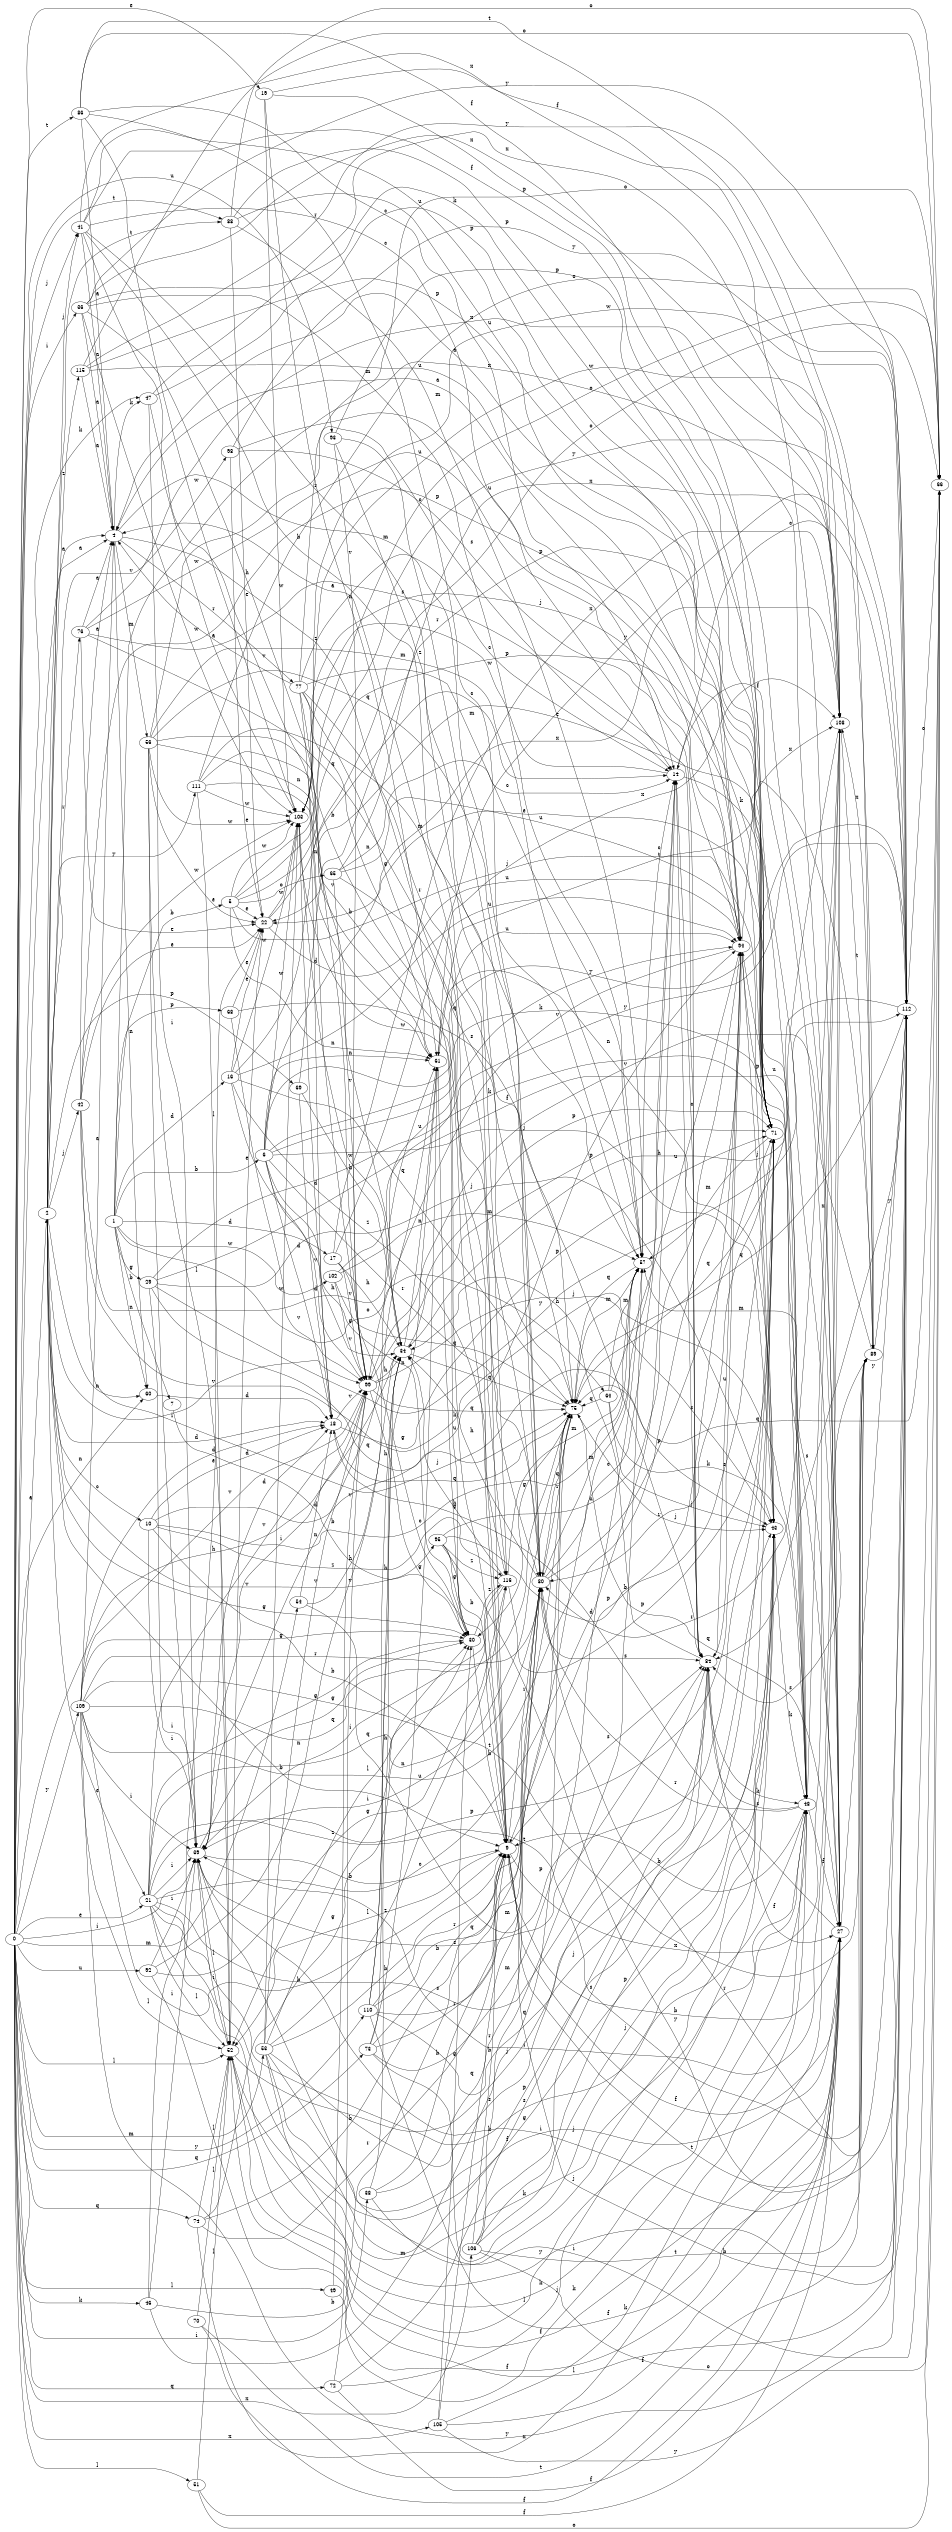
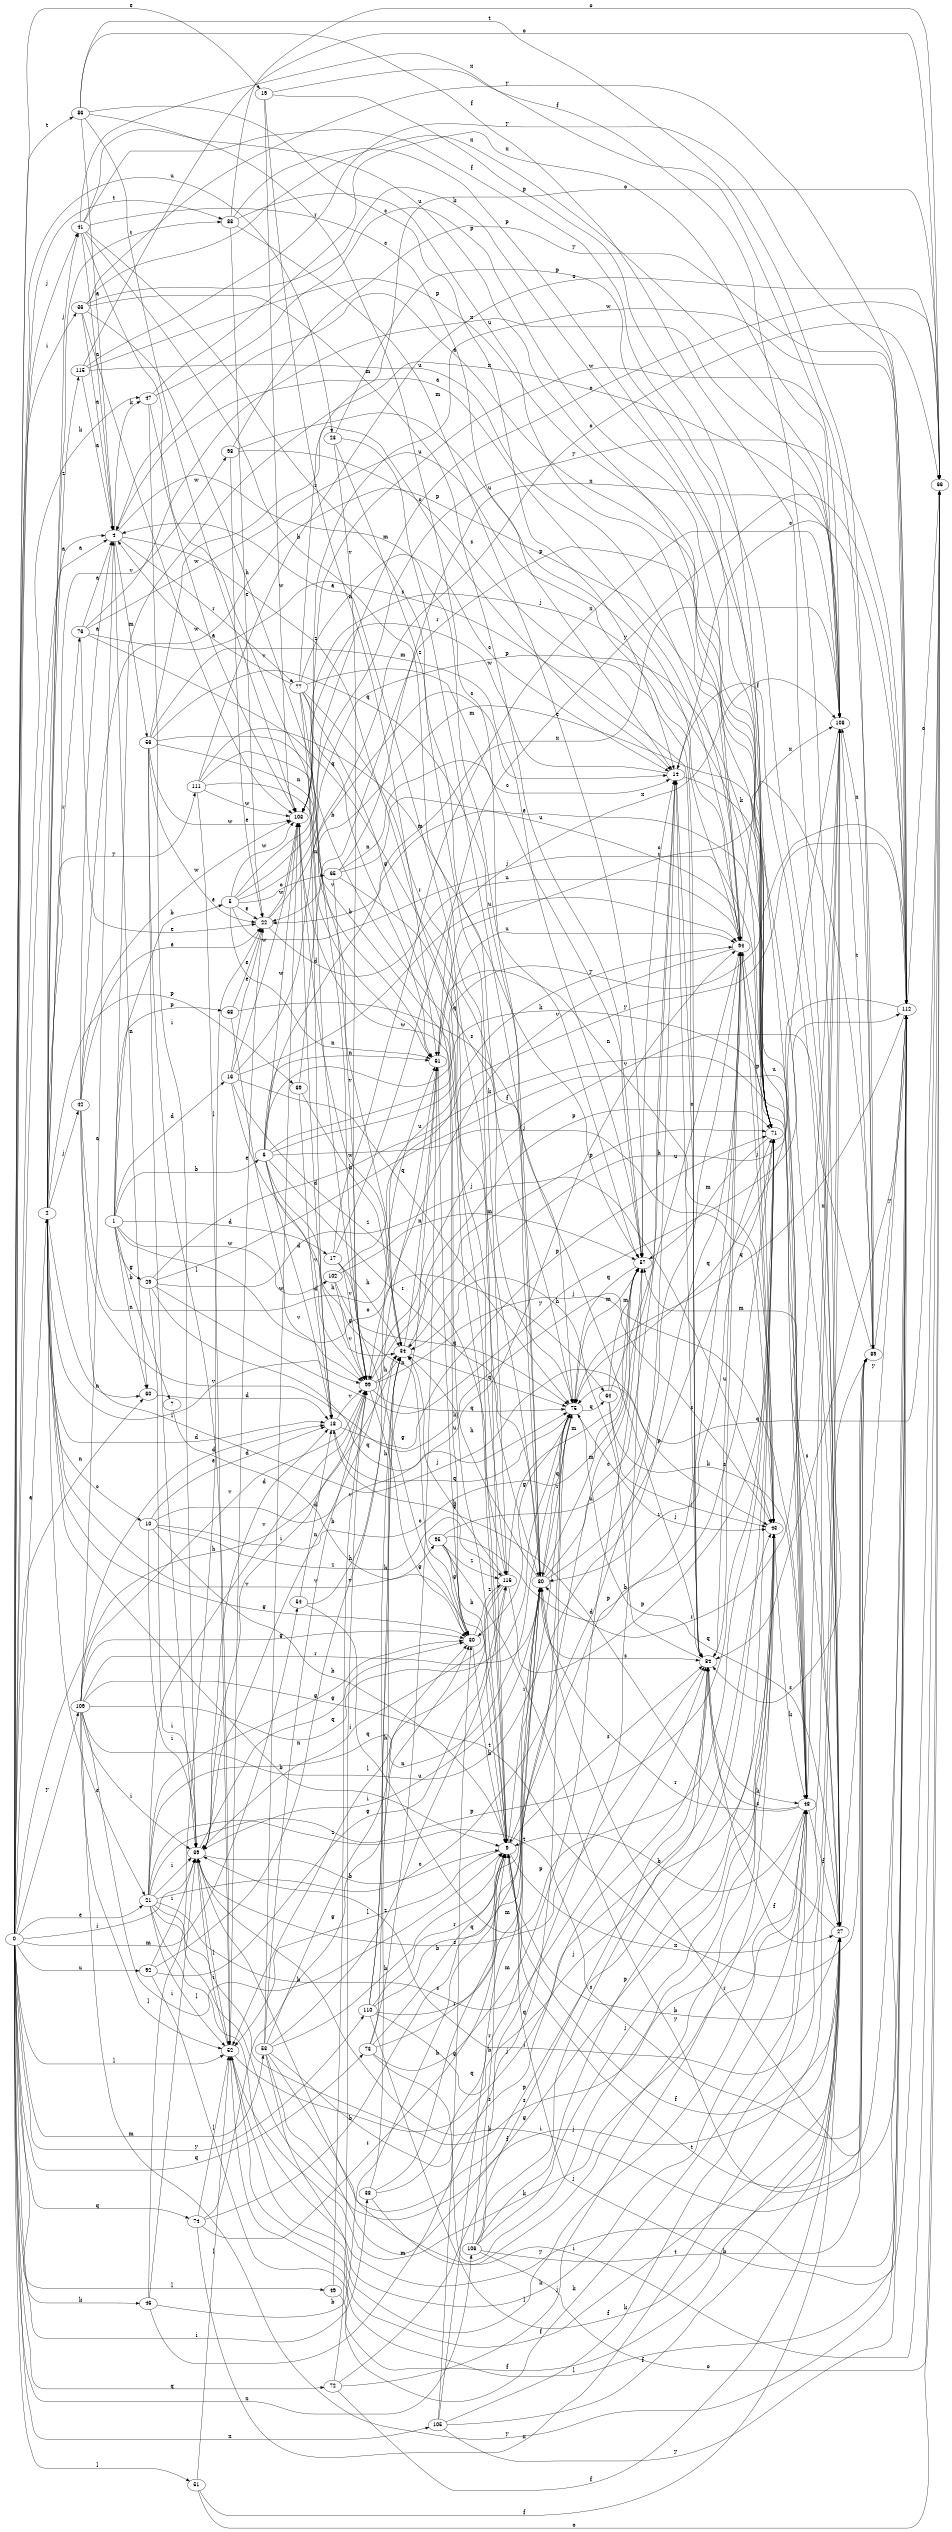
(333, 438) -> (333, 438)
(593, 1402) -> (593, 1410)
(196, 2321) -> none
